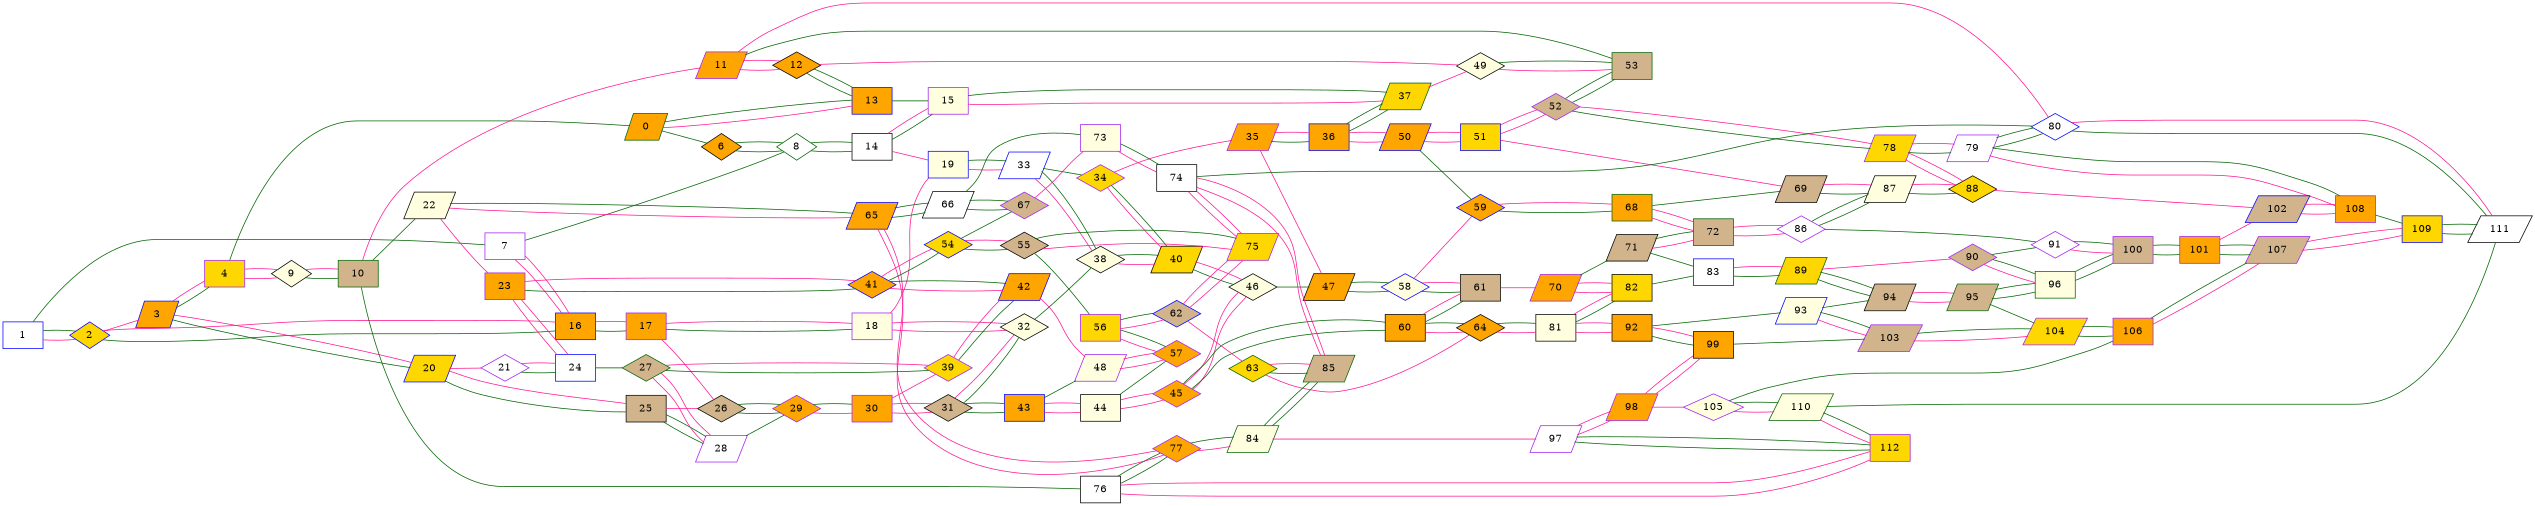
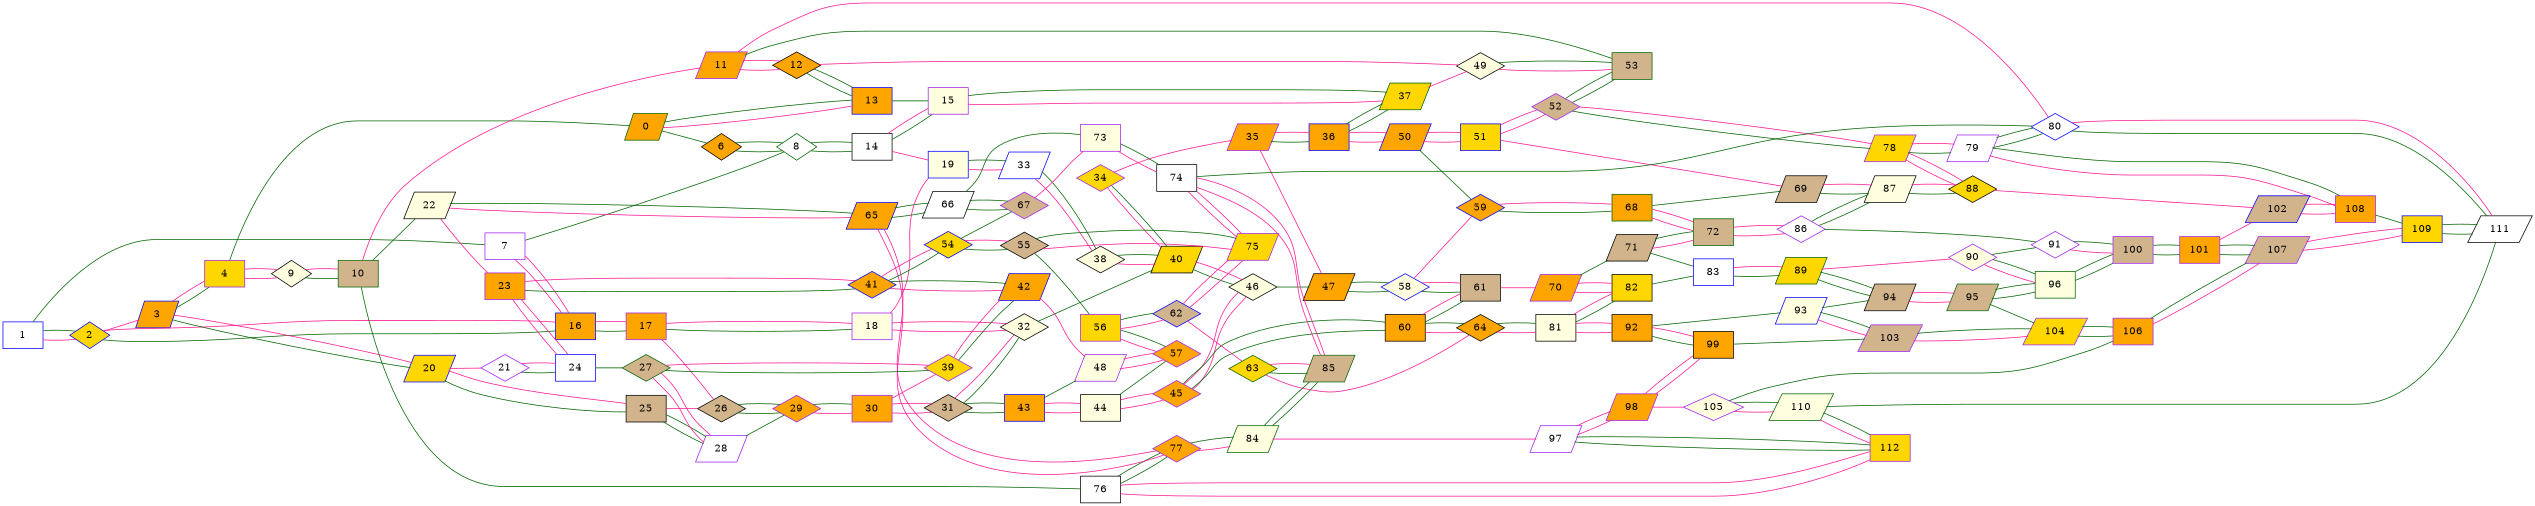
(1057, 171) -> none
(1973, 257) -> (1973, 257)
(1063, 294) -> (1096, 296)
